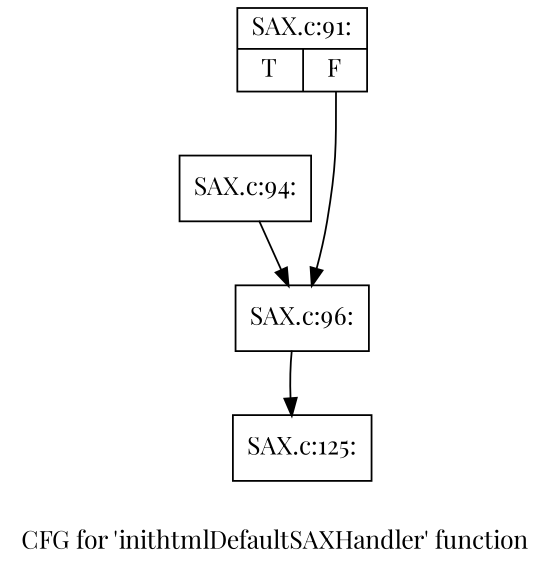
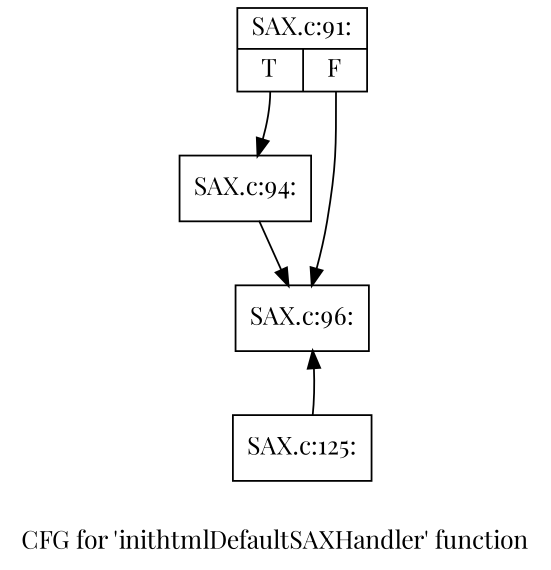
none -> (268, 116)
(290, 374) -> (314, 392)
